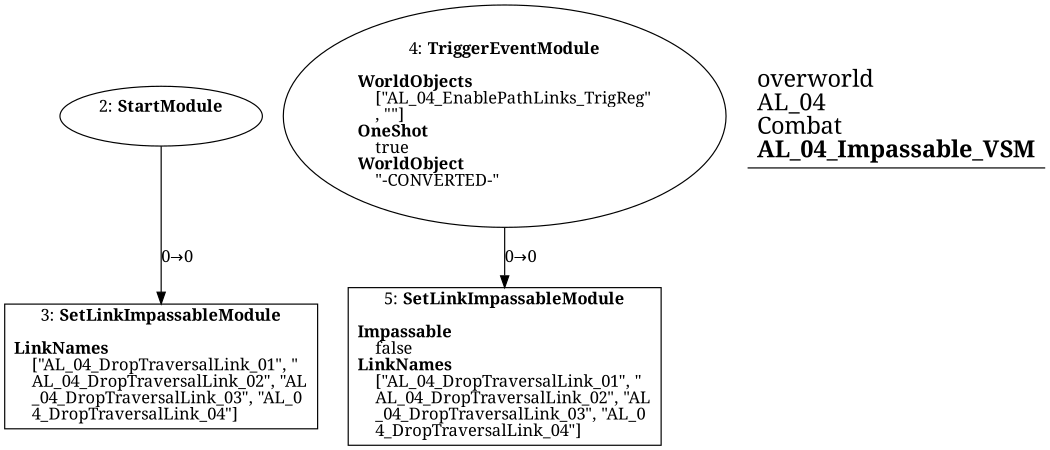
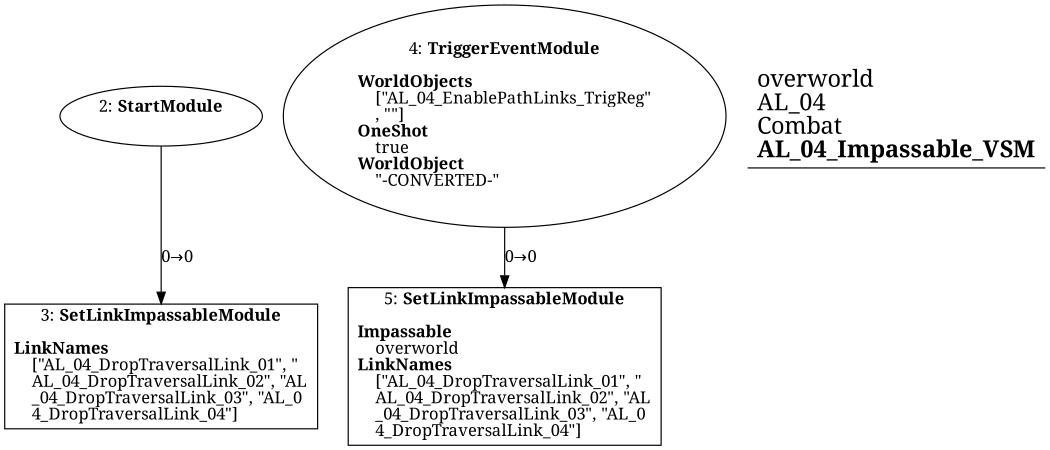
(385, 349) -> (408, 349)
